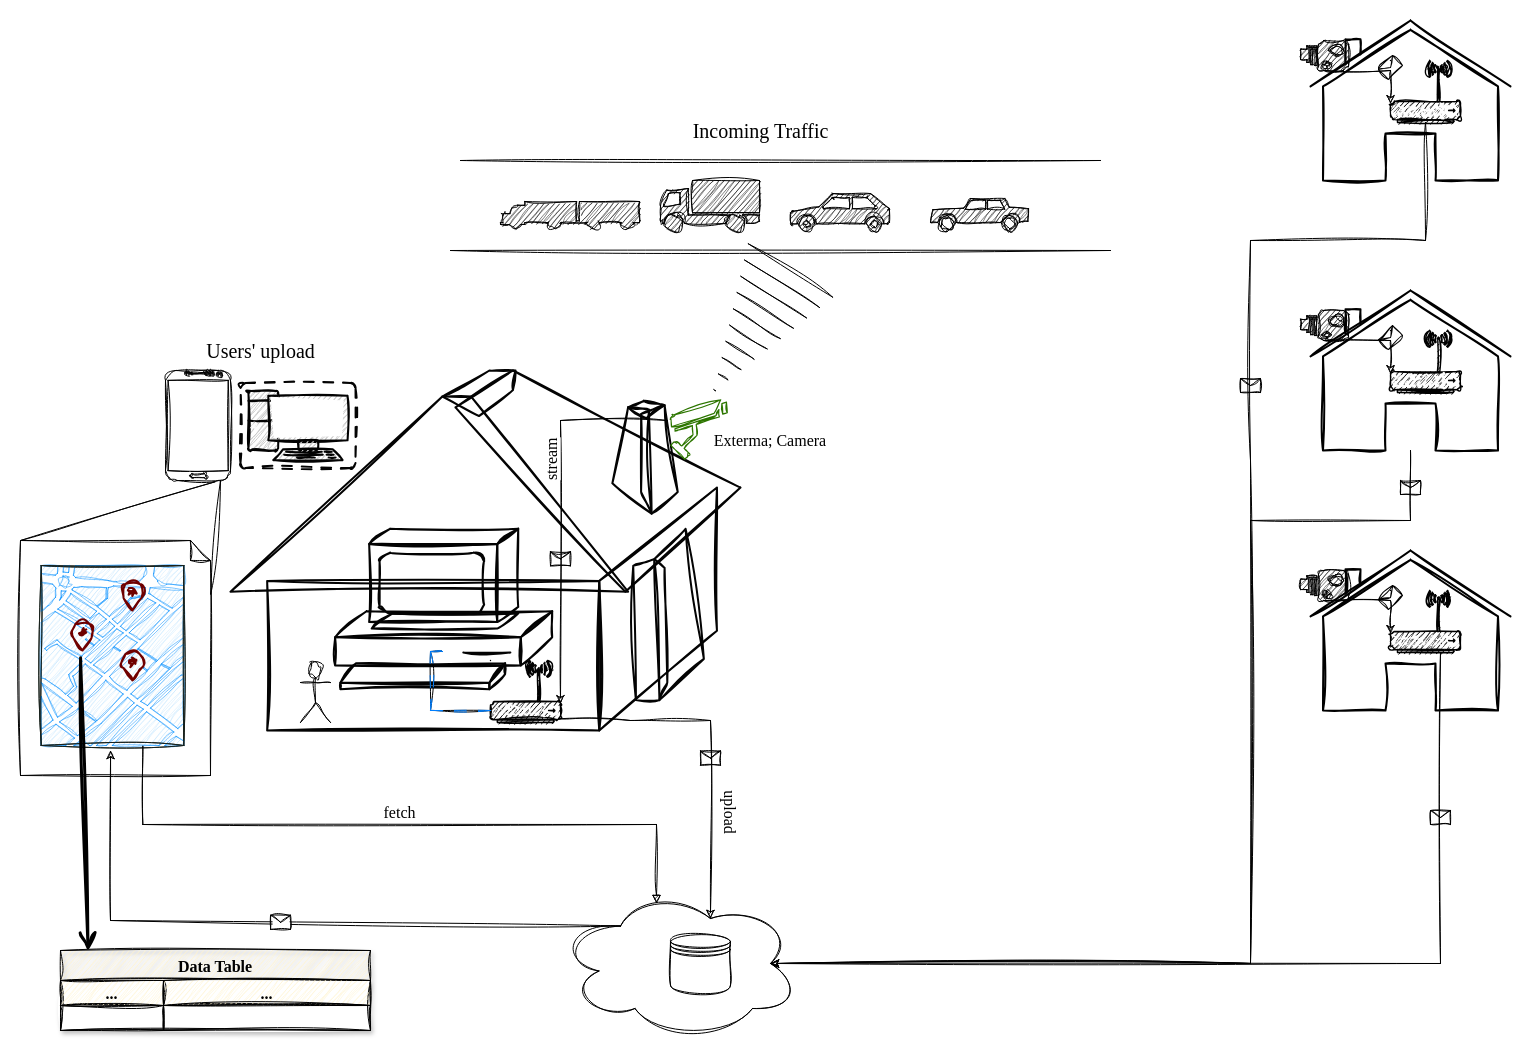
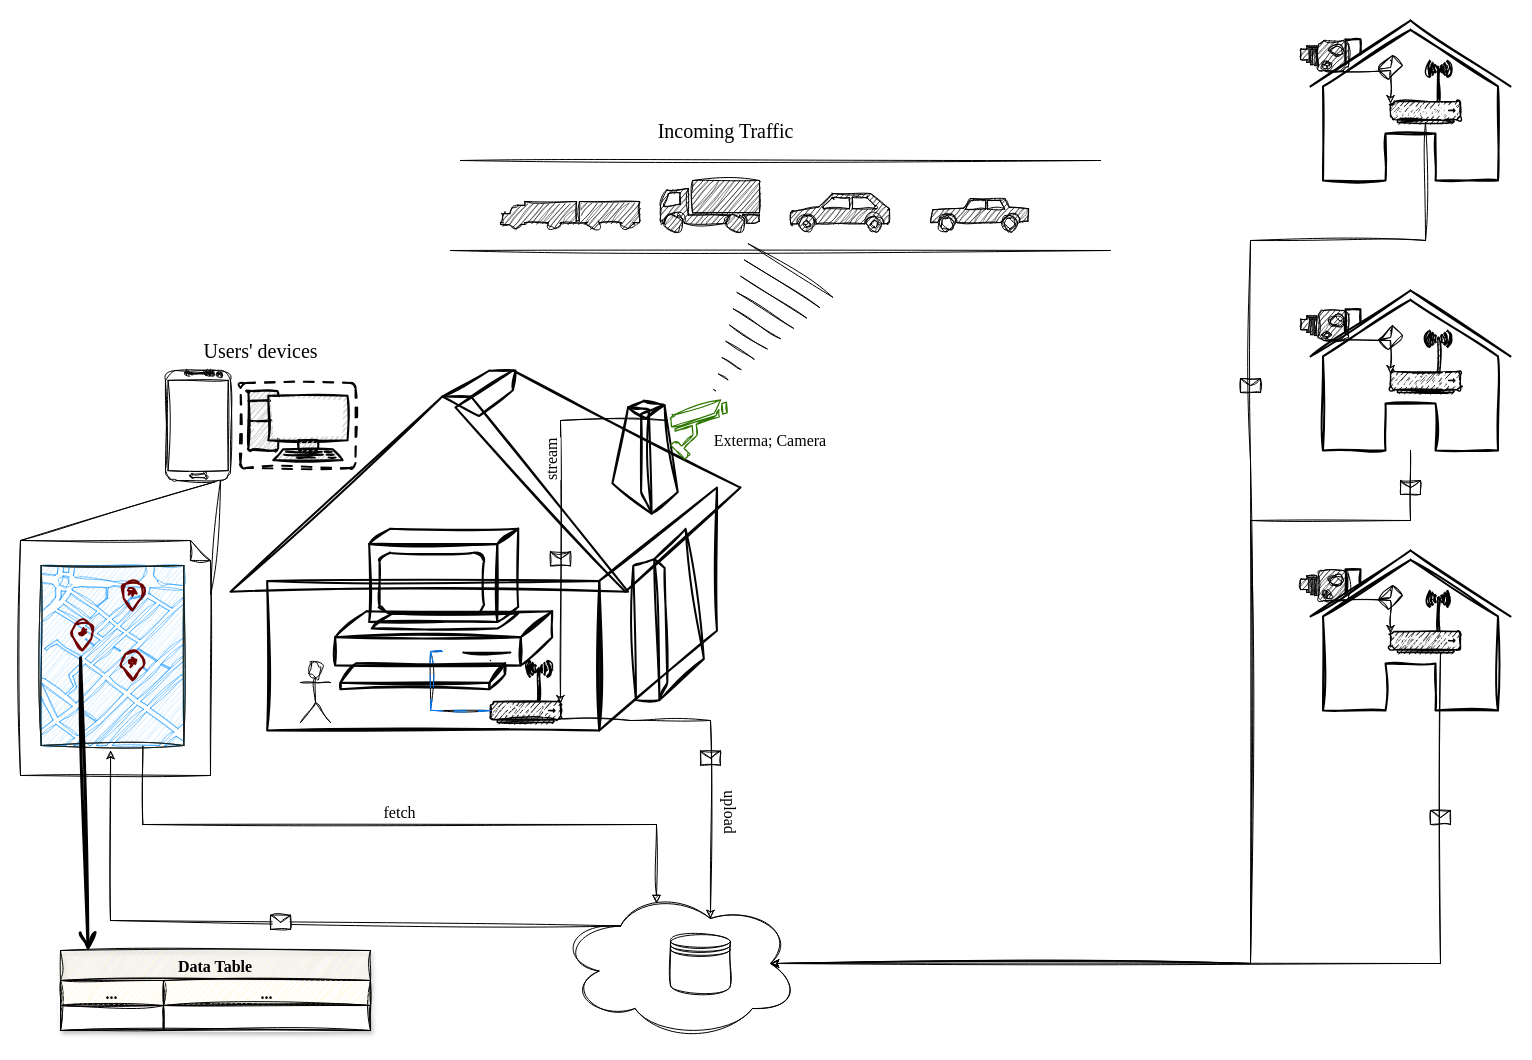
(761, 131) -> (726, 131)
(261, 351) -> (261, 351)
